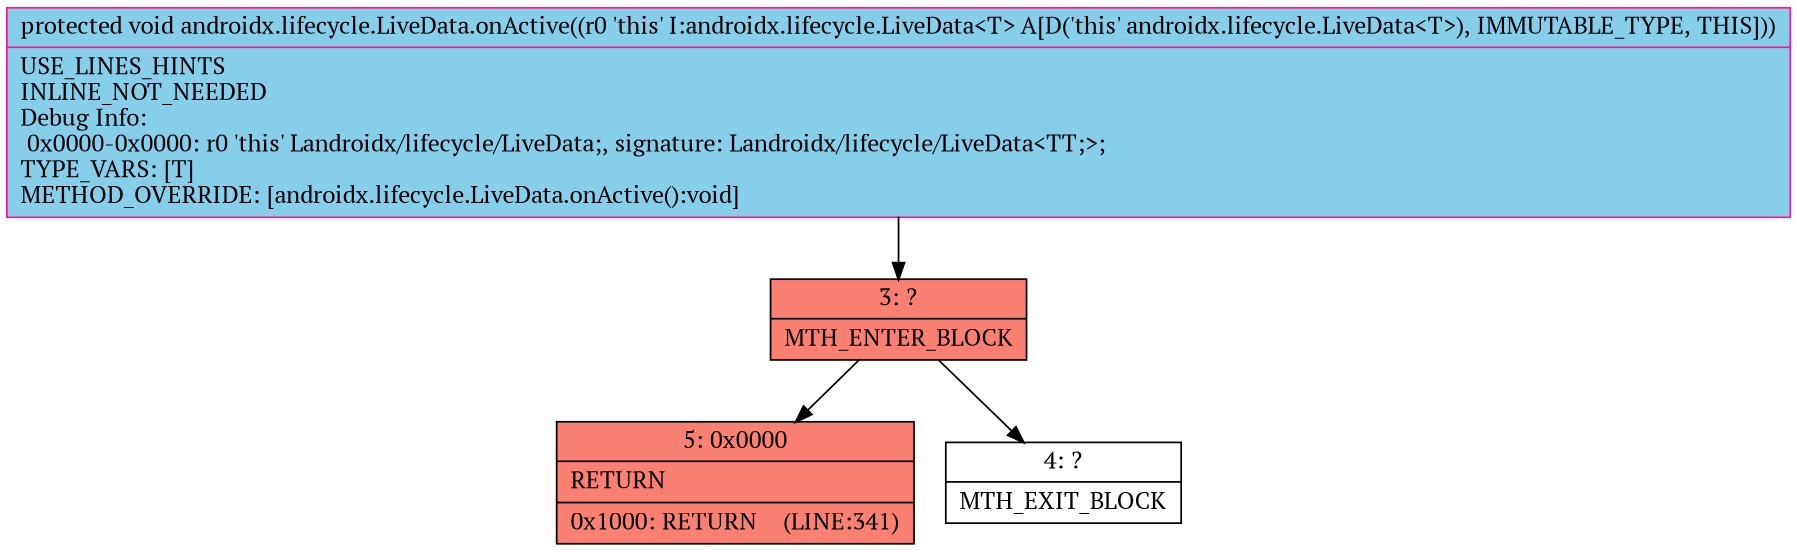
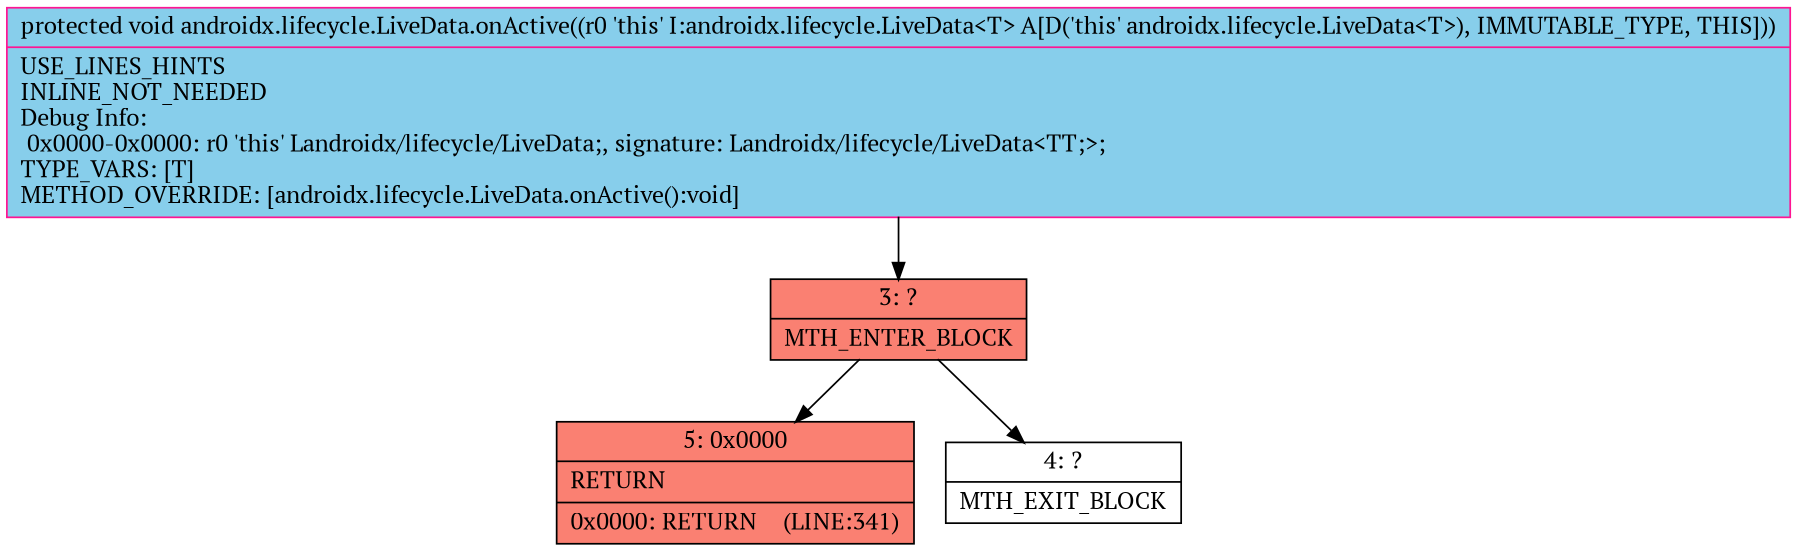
(735, 522) -> (735, 522)
